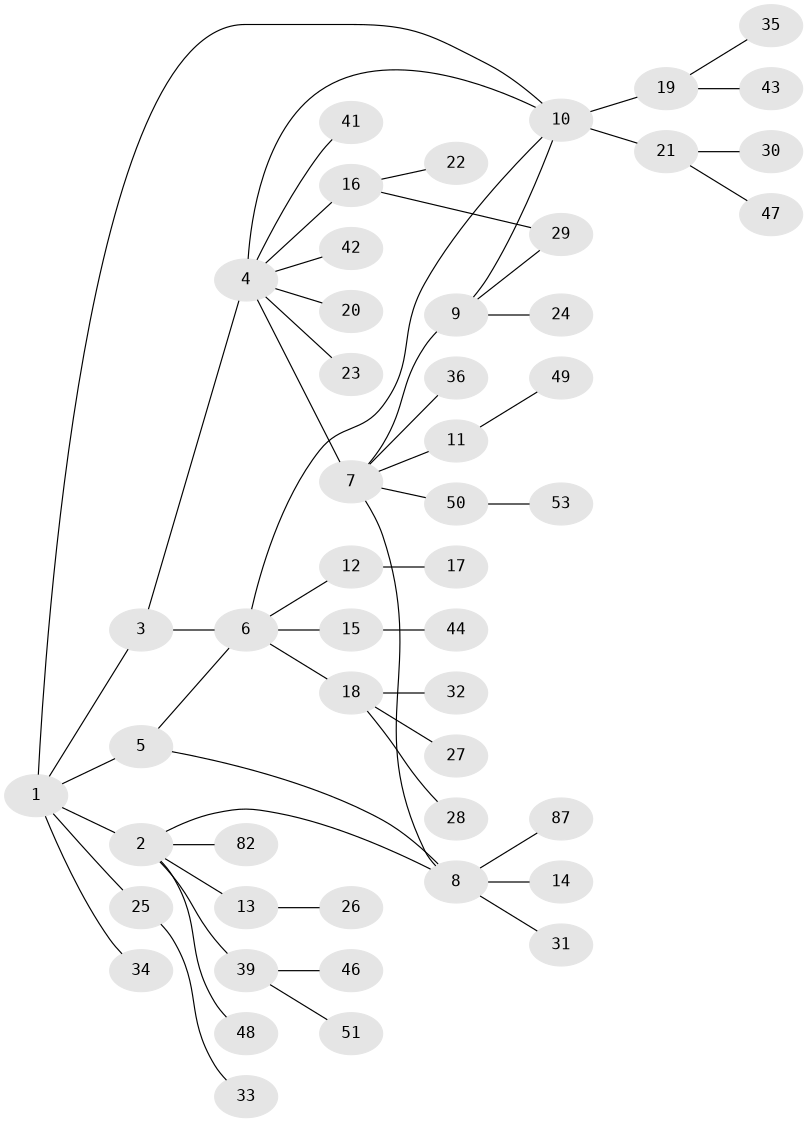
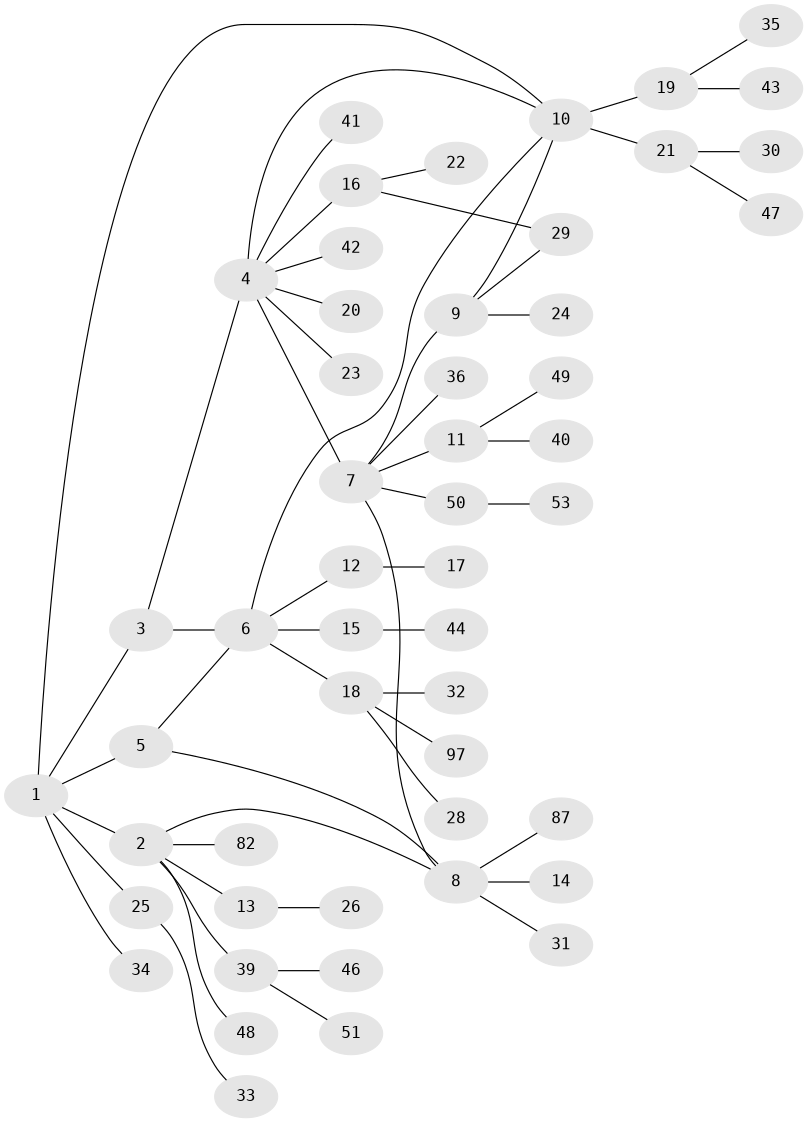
none -> (561, 441)
(456, 756) -> (456, 756)
